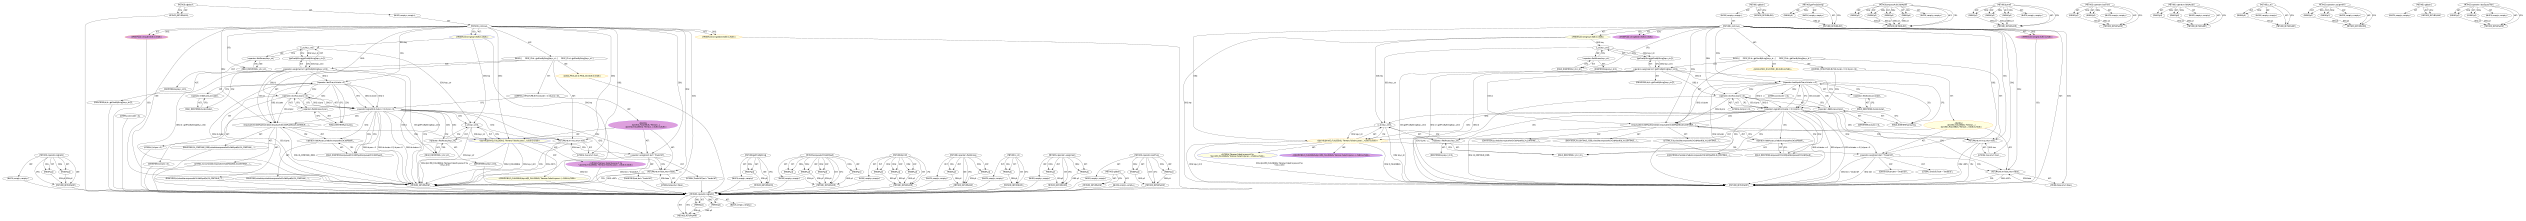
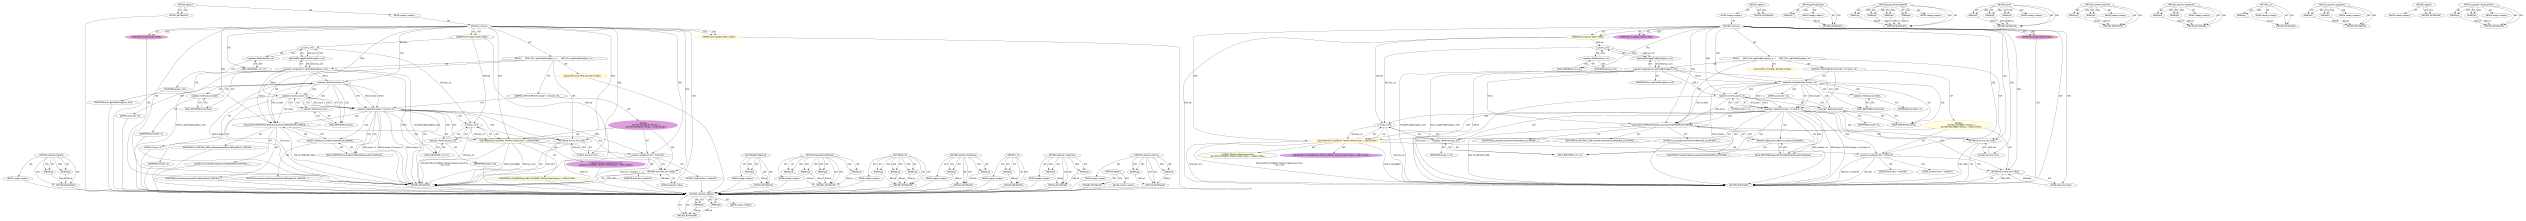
none -> (217, 86)
(1795, 98) -> (1818, 76)
none -> (1910, 109)
none -> (151, 134)
